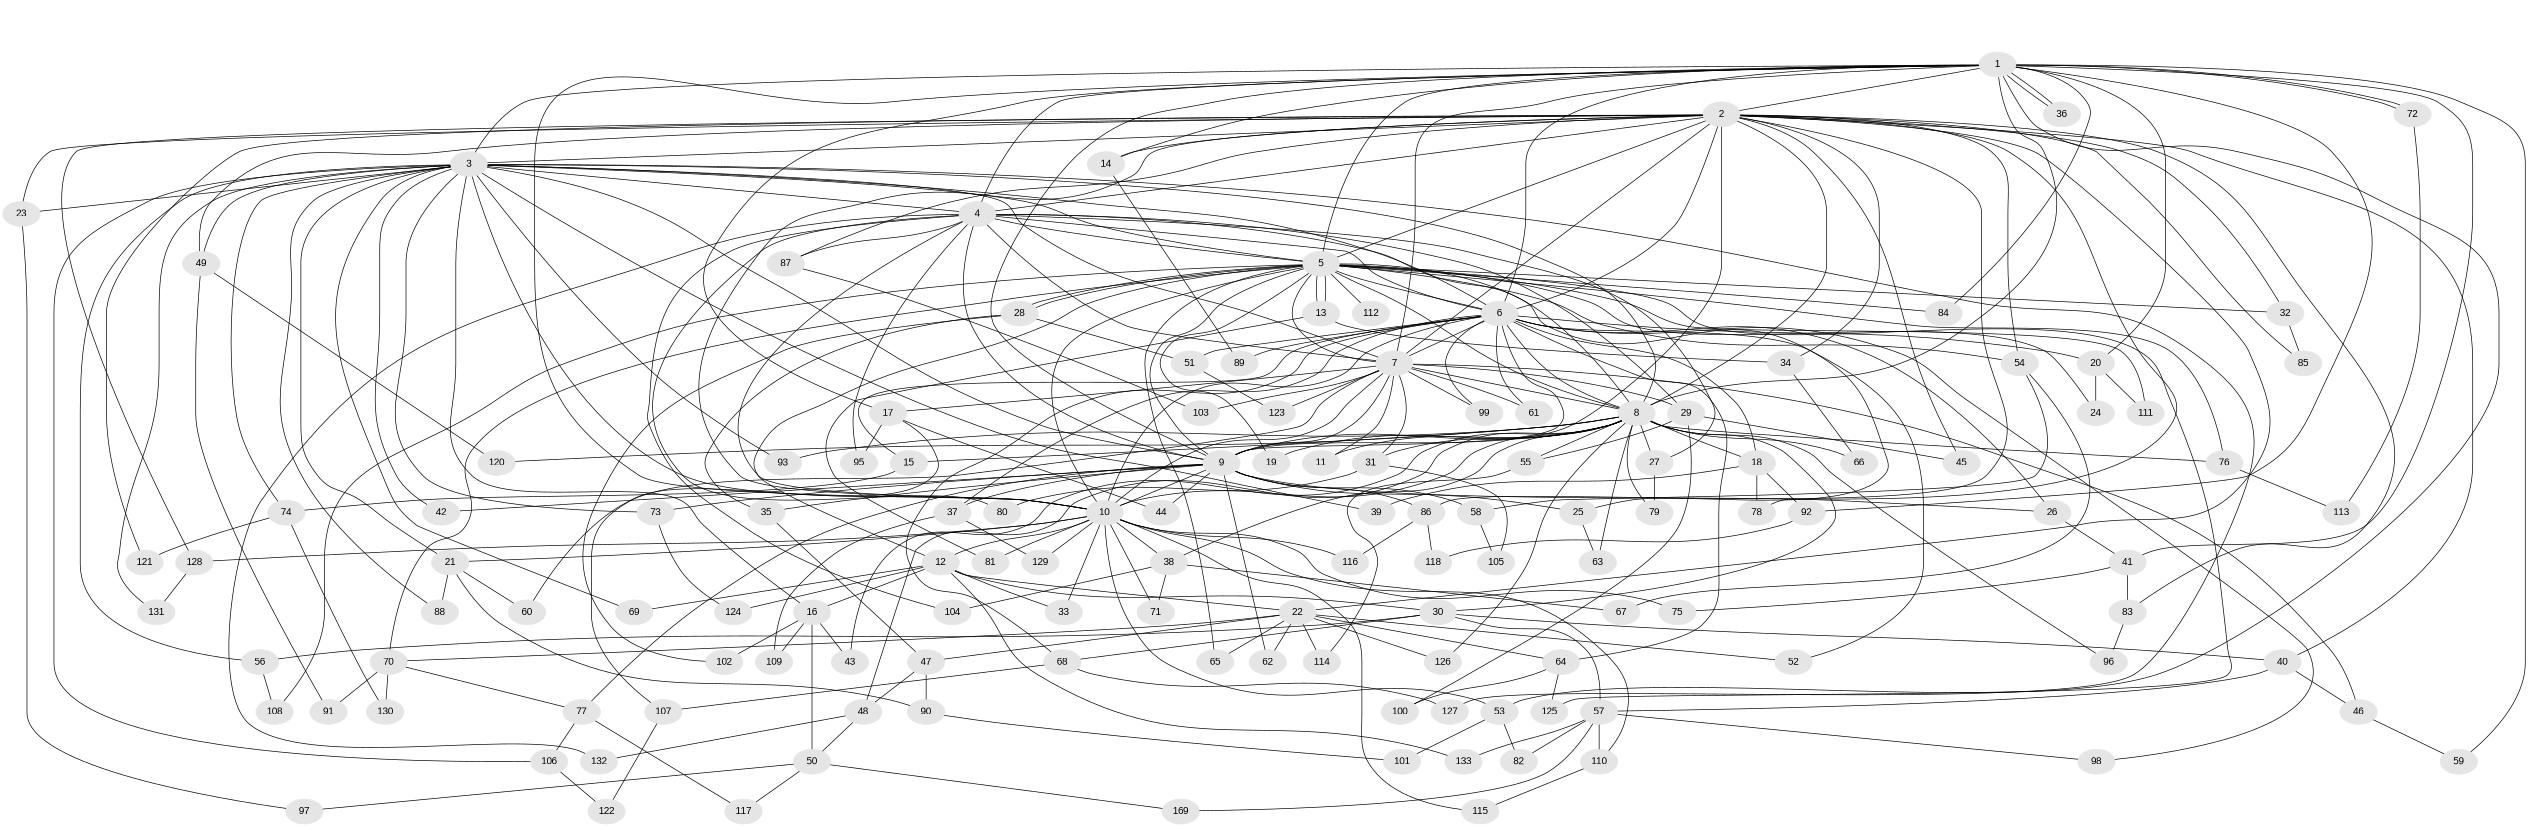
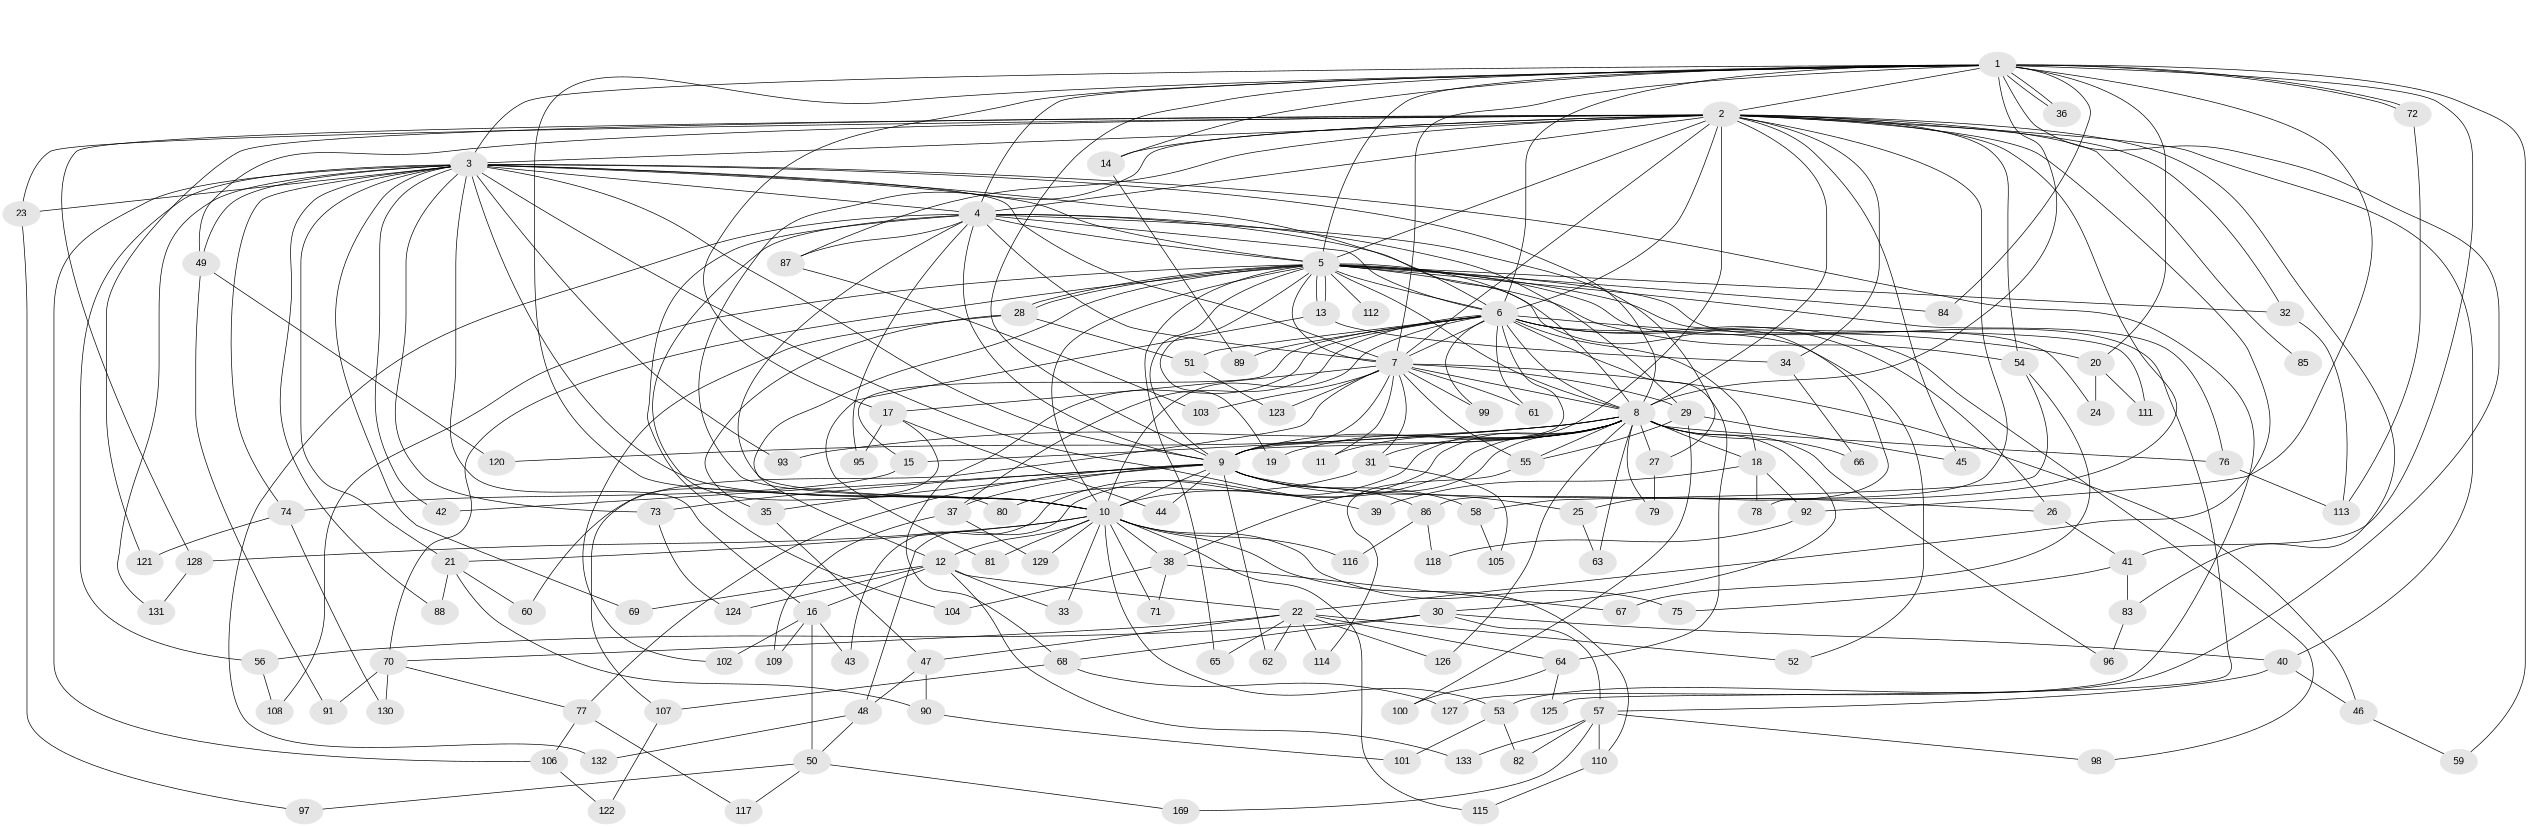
(2294, 338) -> (2344, 404)
(1312, 431) -> (1453, 421)
(1198, 596) -> none
